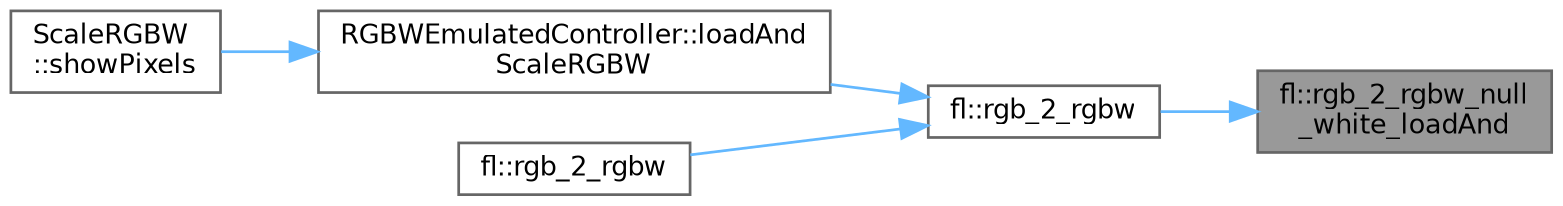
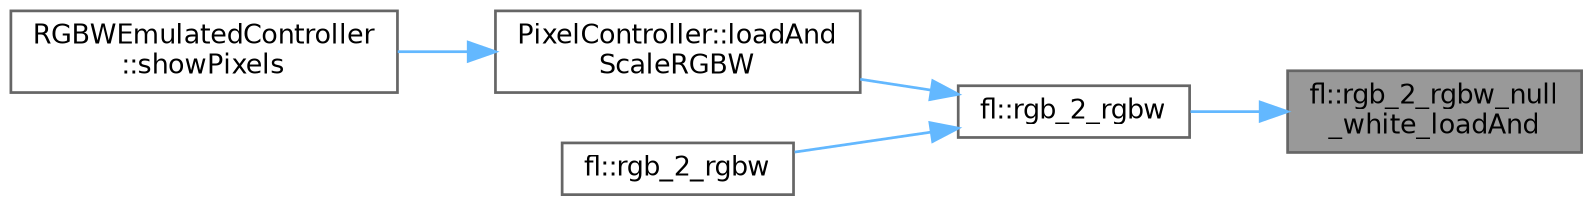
(116, 52) -> (204, 52)
(574, 52) -> (678, 52)
